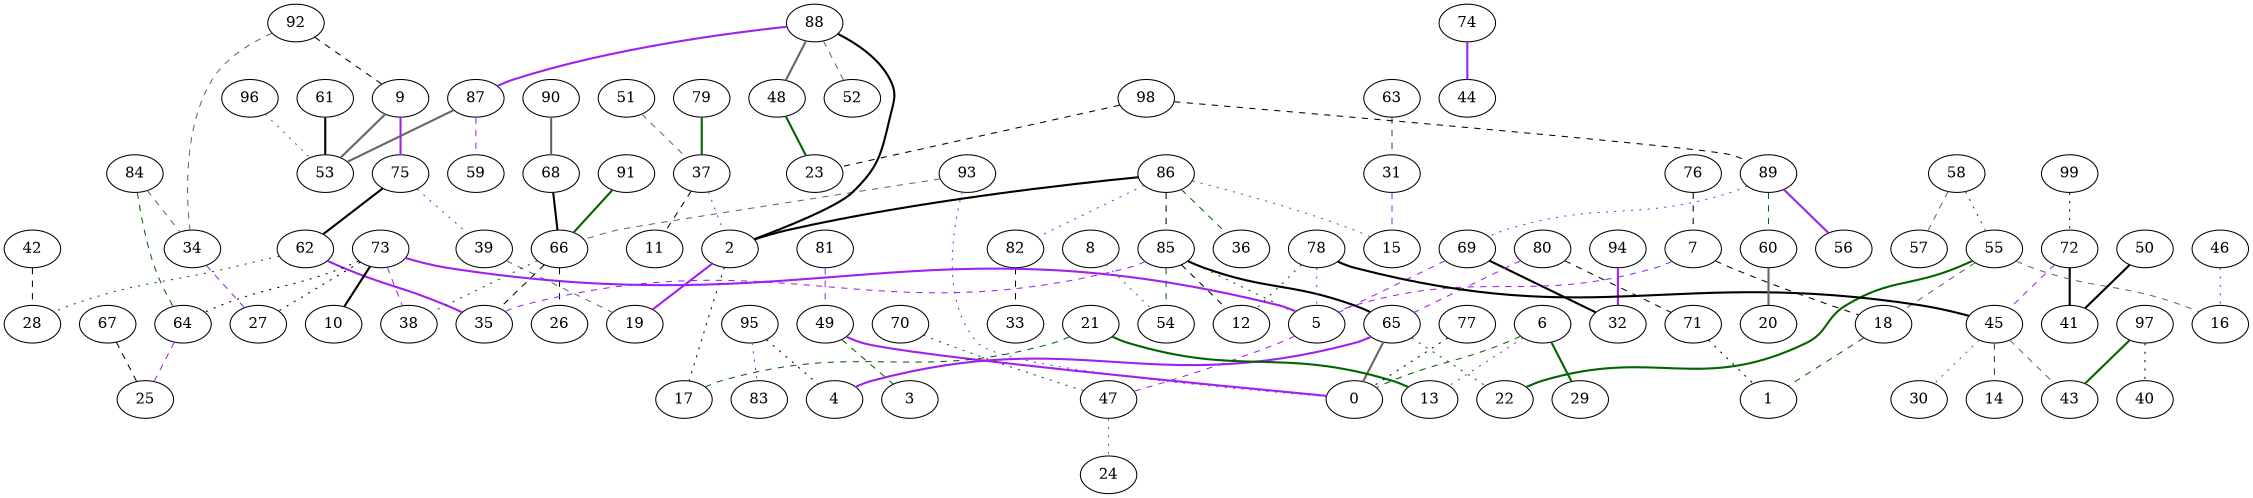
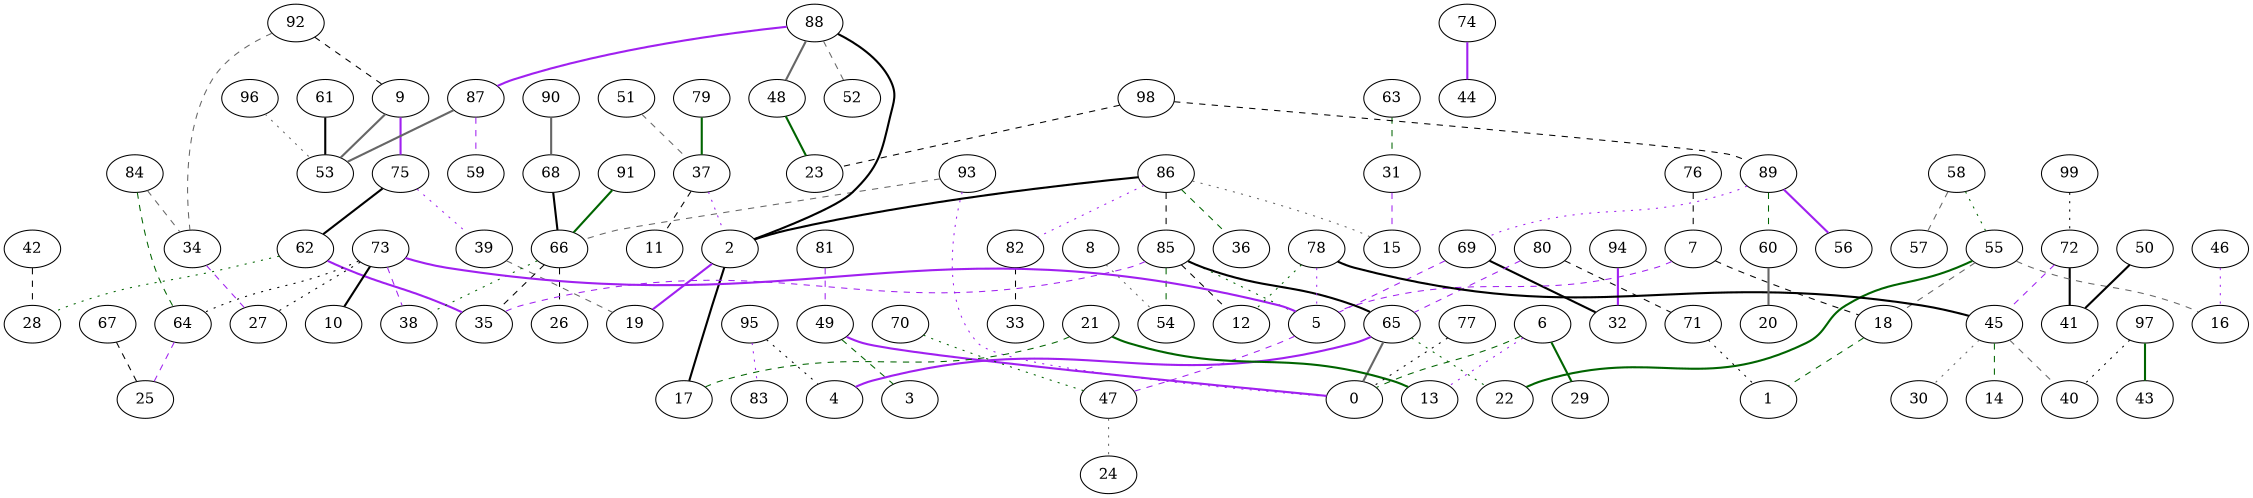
(706, 324) -> (706, 324)
(2032, 362) -> (2032, 362)
